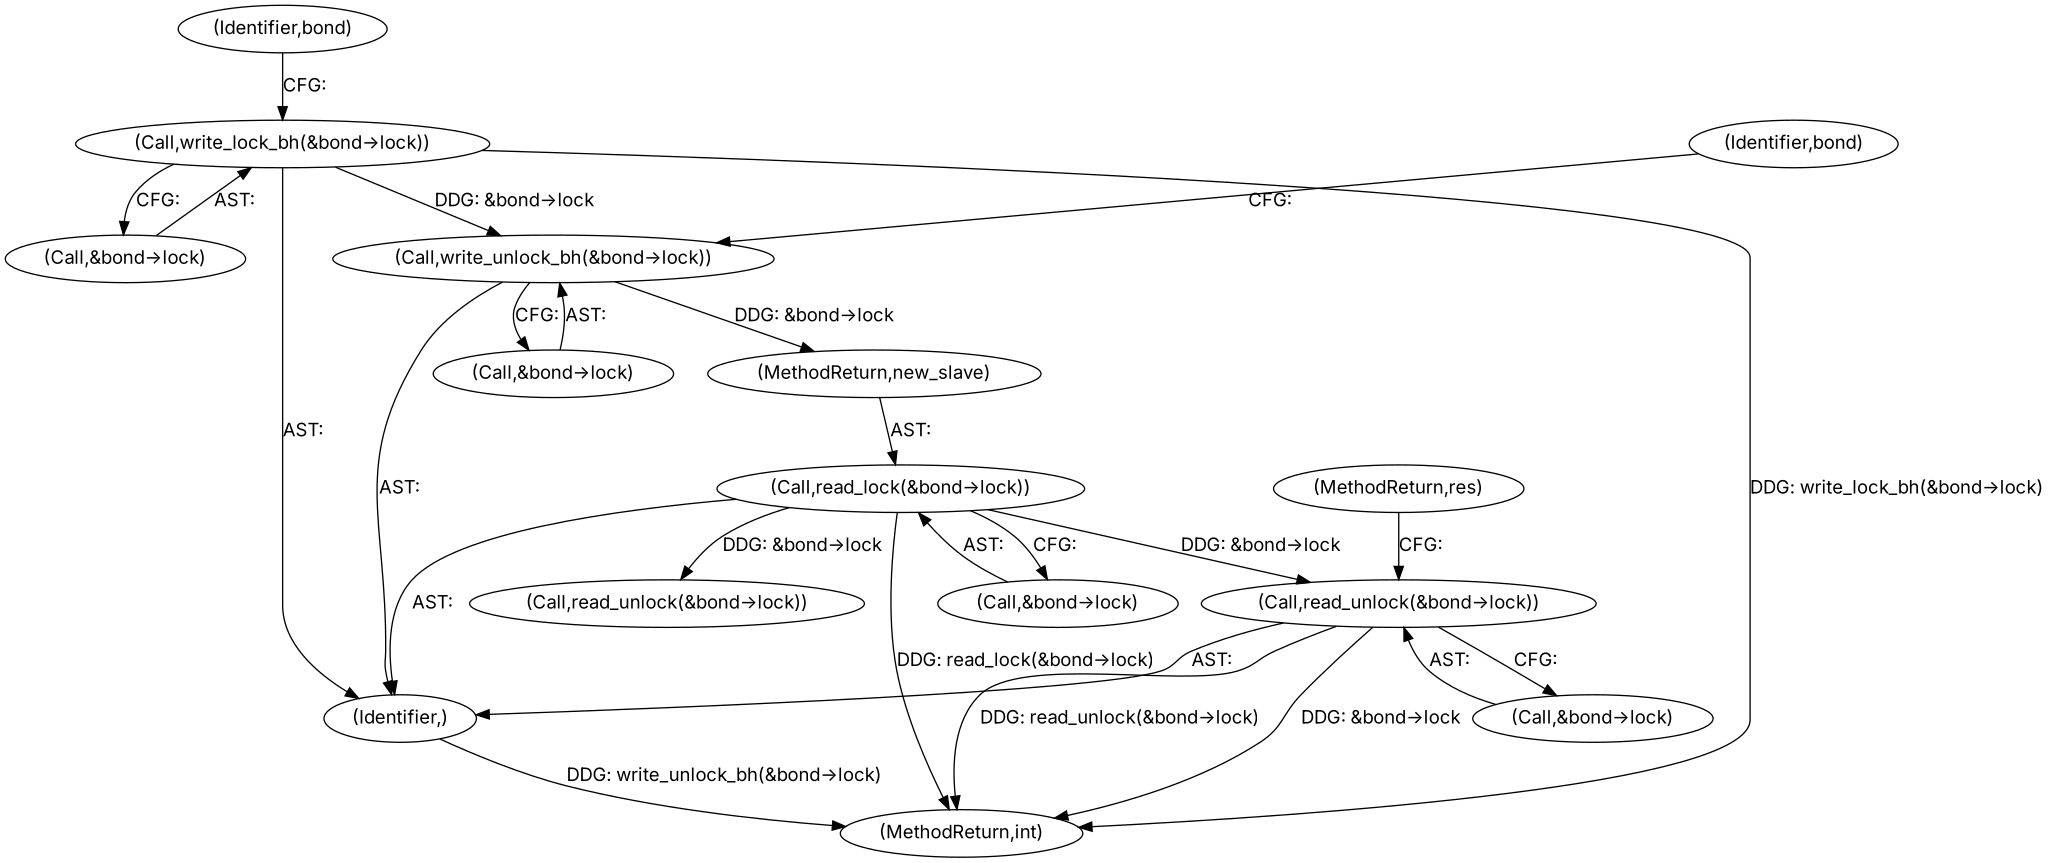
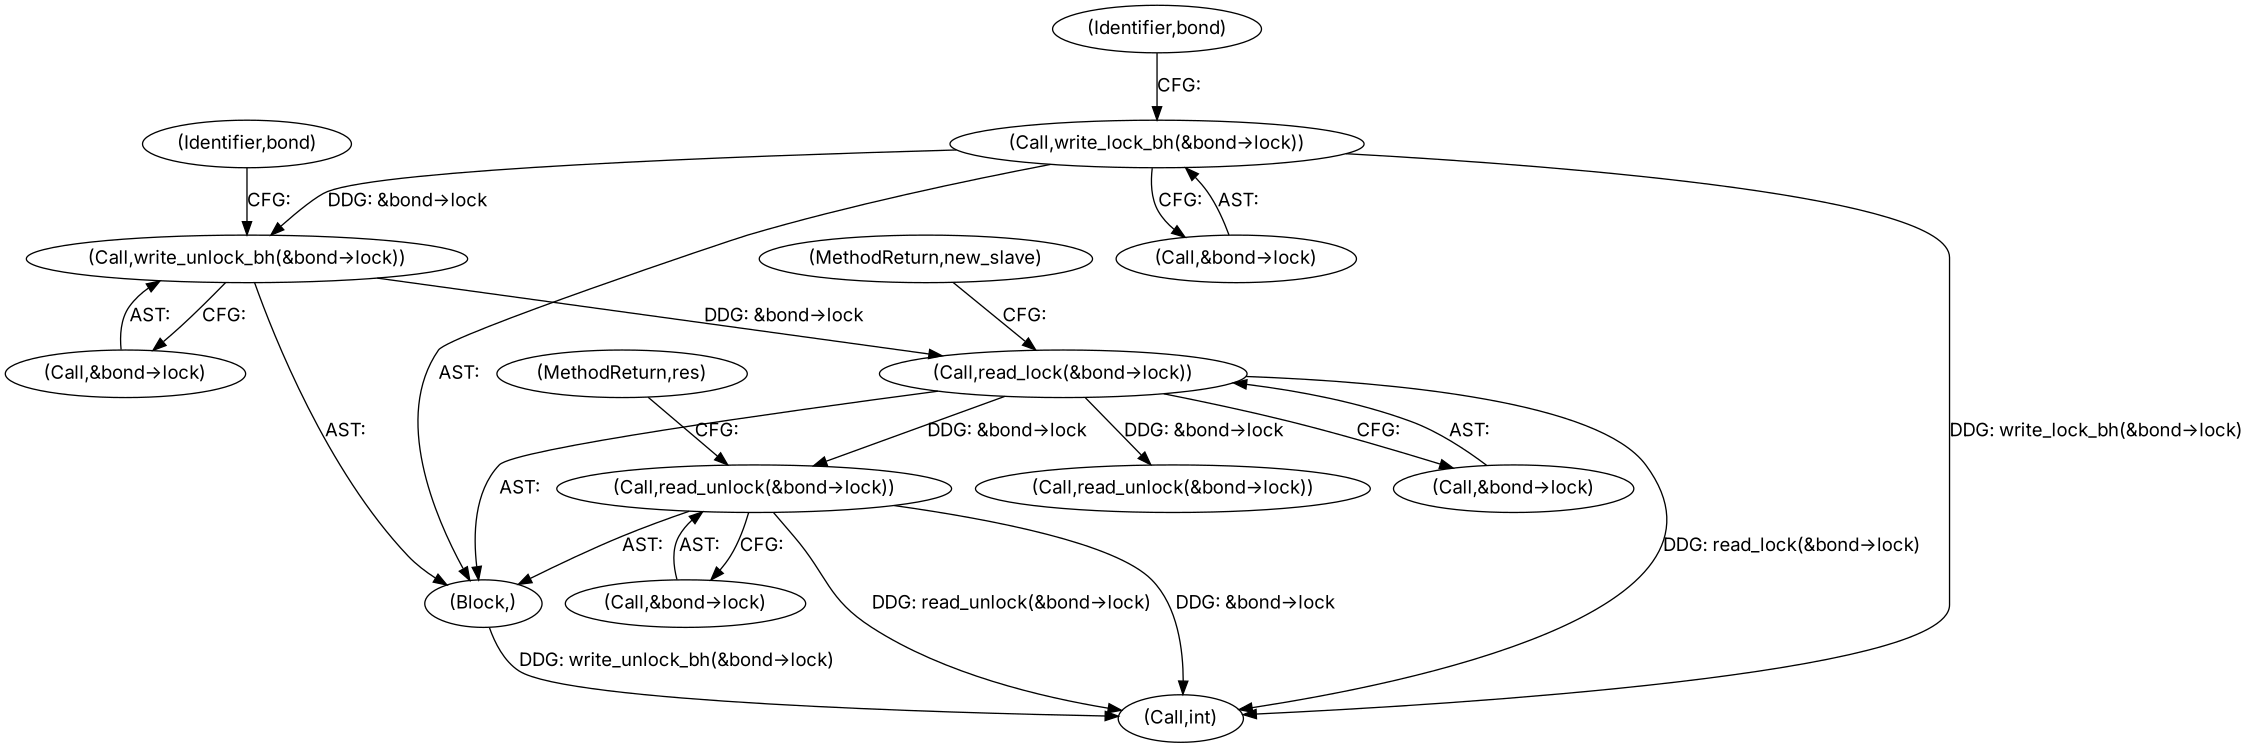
(708, 314) -> (653, 316)
(913, 431) -> (1027, 316)
(400, 719) -> (483, 604)
(962, 833) -> (1181, 719)
